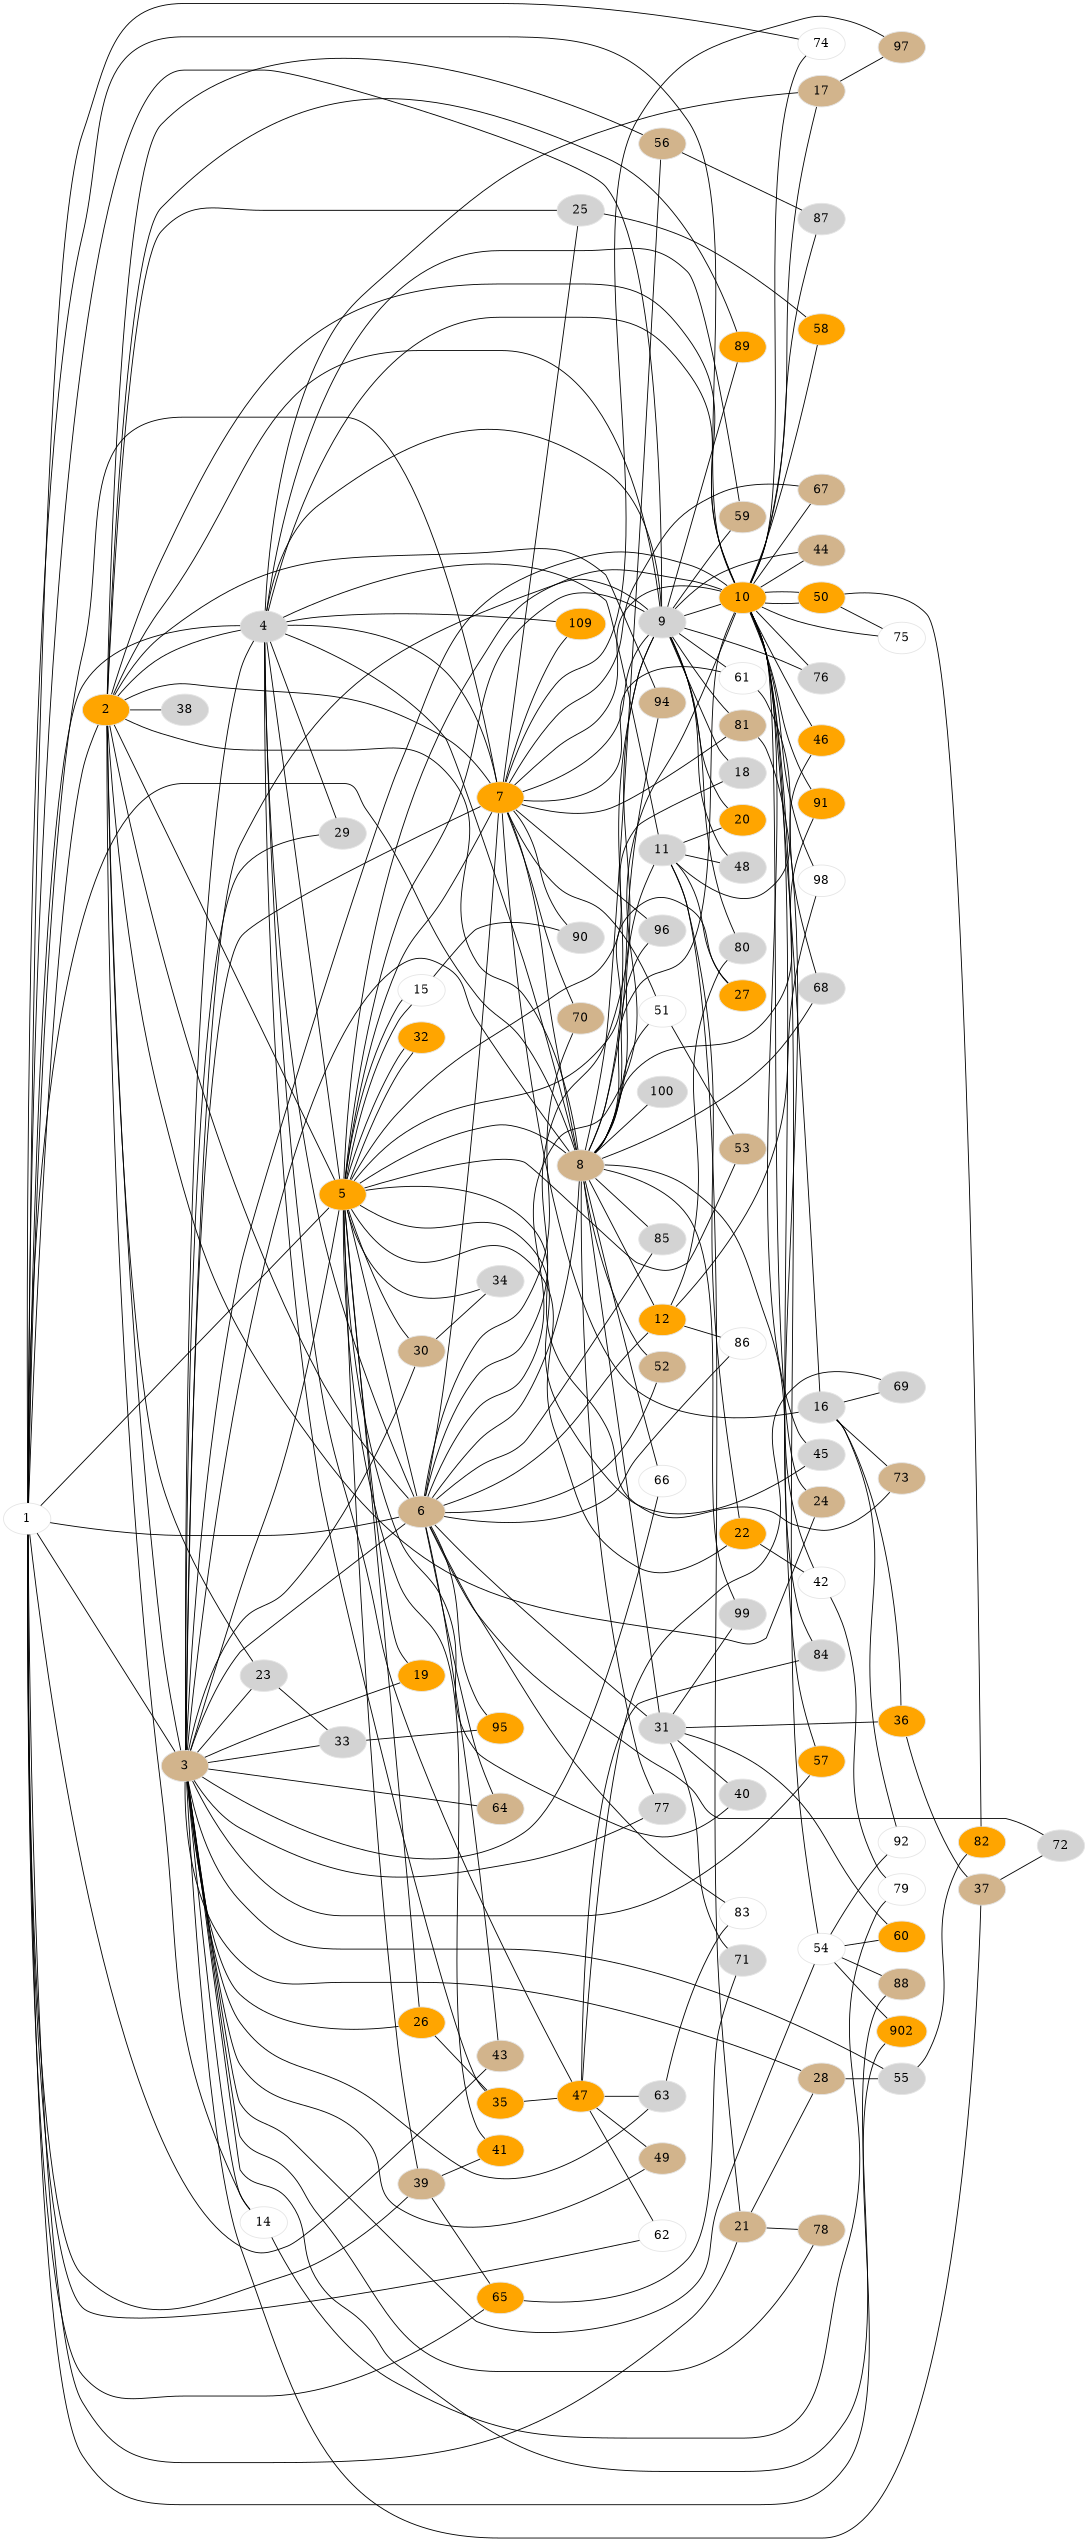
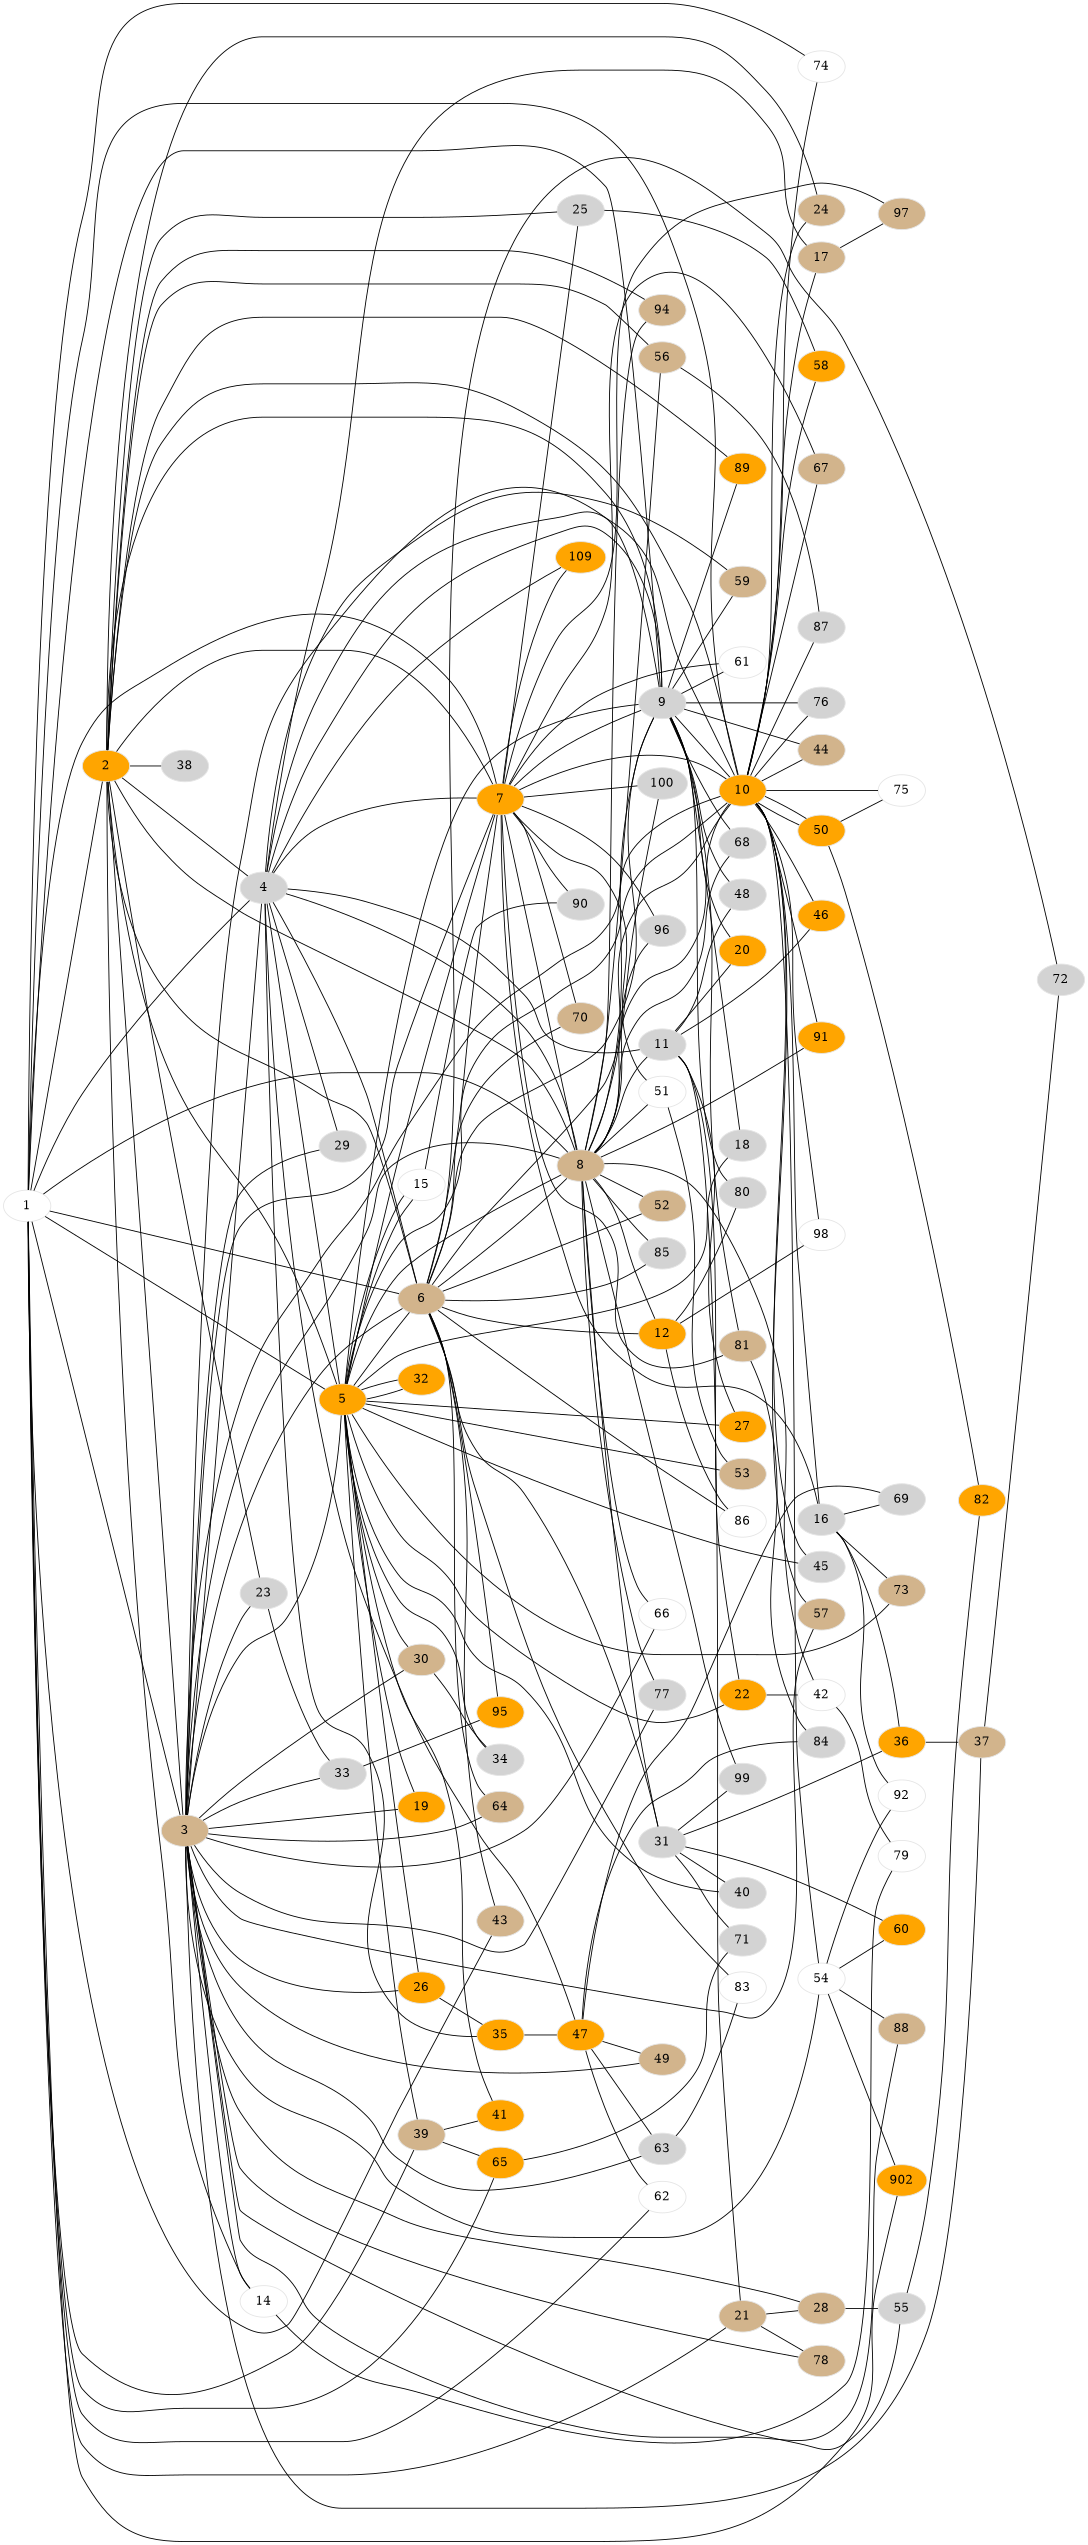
none -> (581, 791)
(790, 830) -> (700, 781)
(822, 1762) -> (822, 1614)
